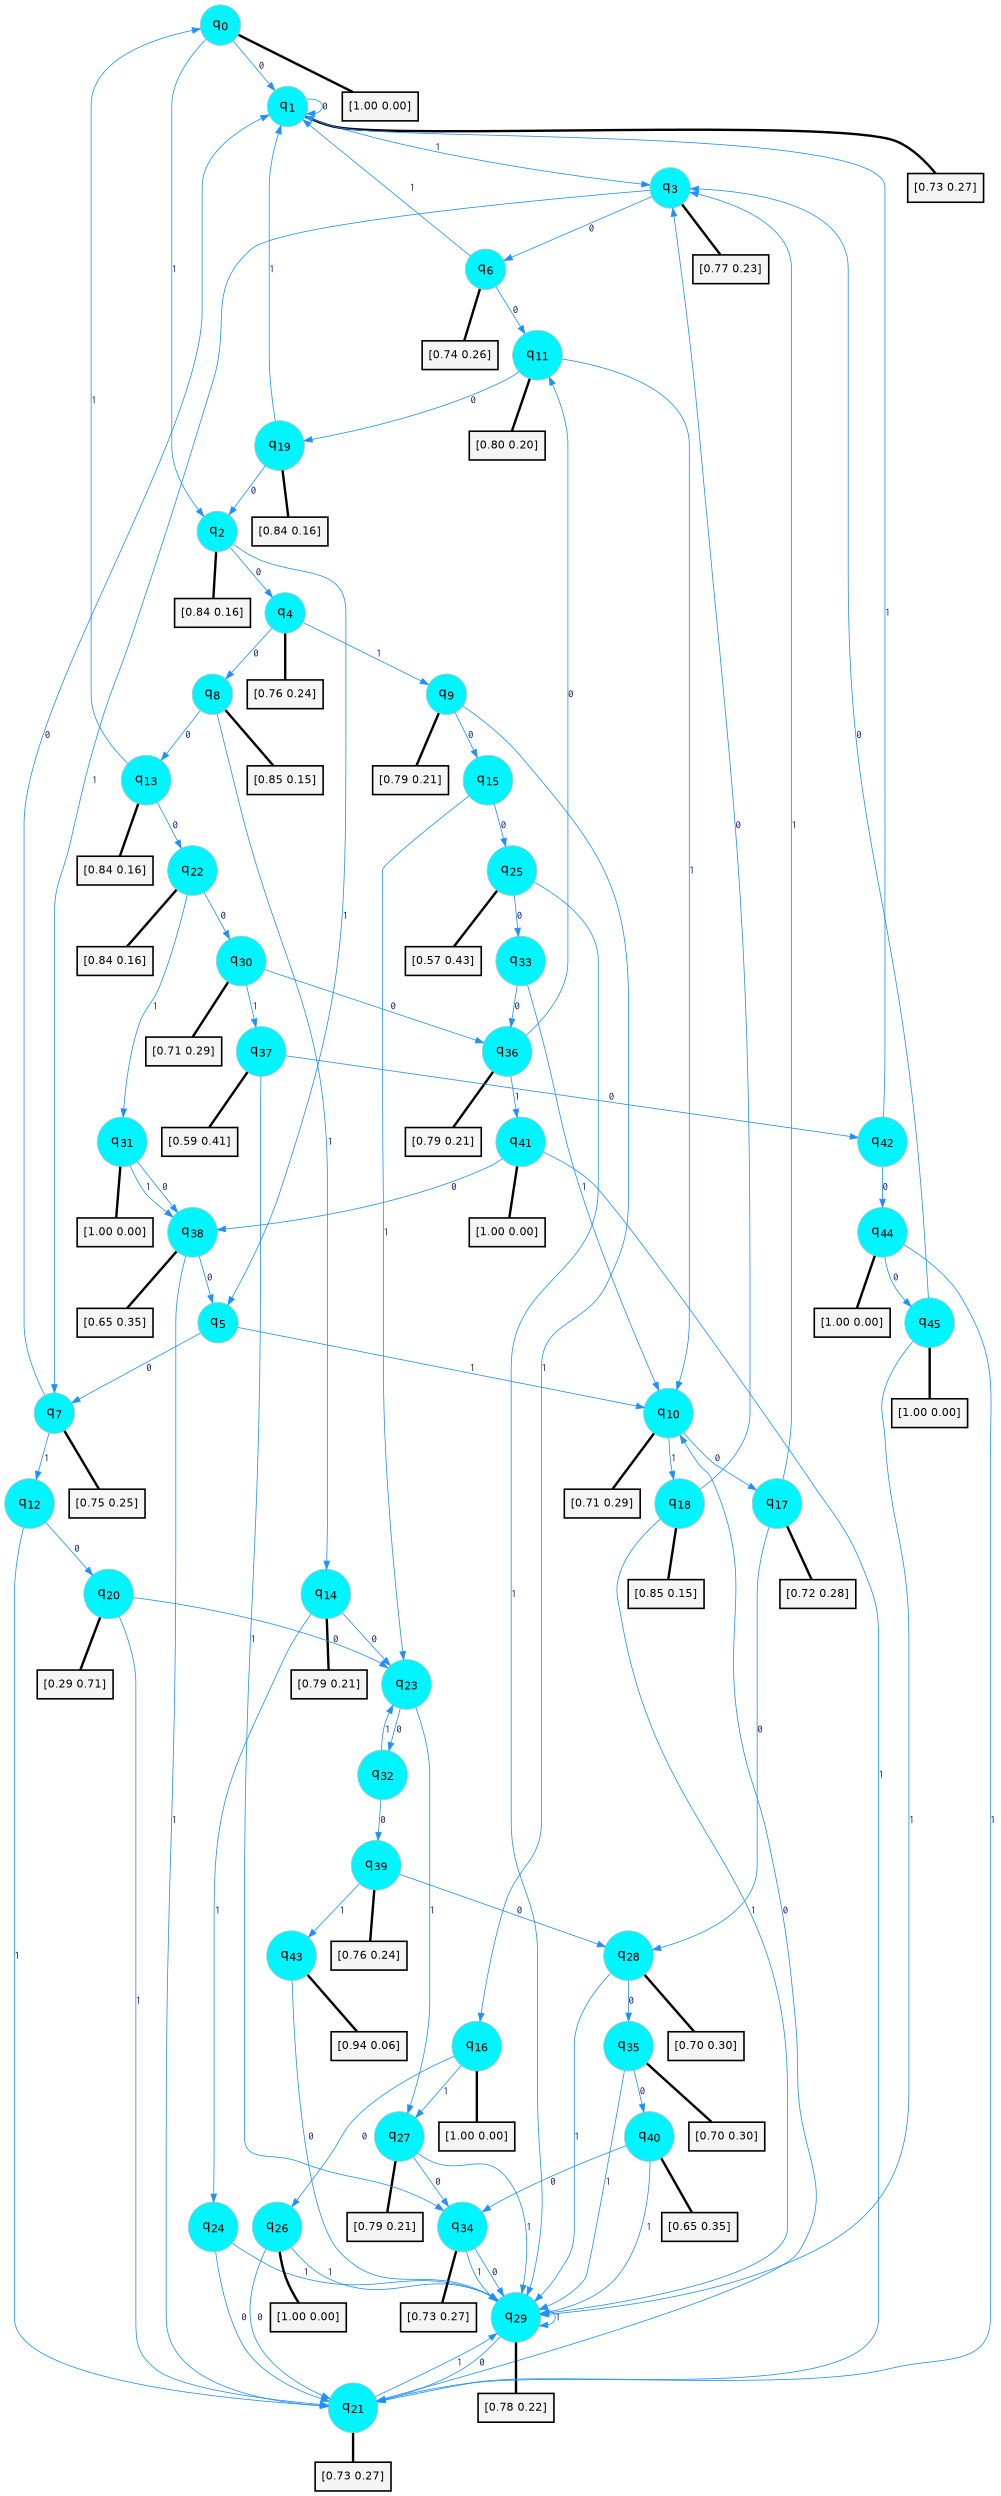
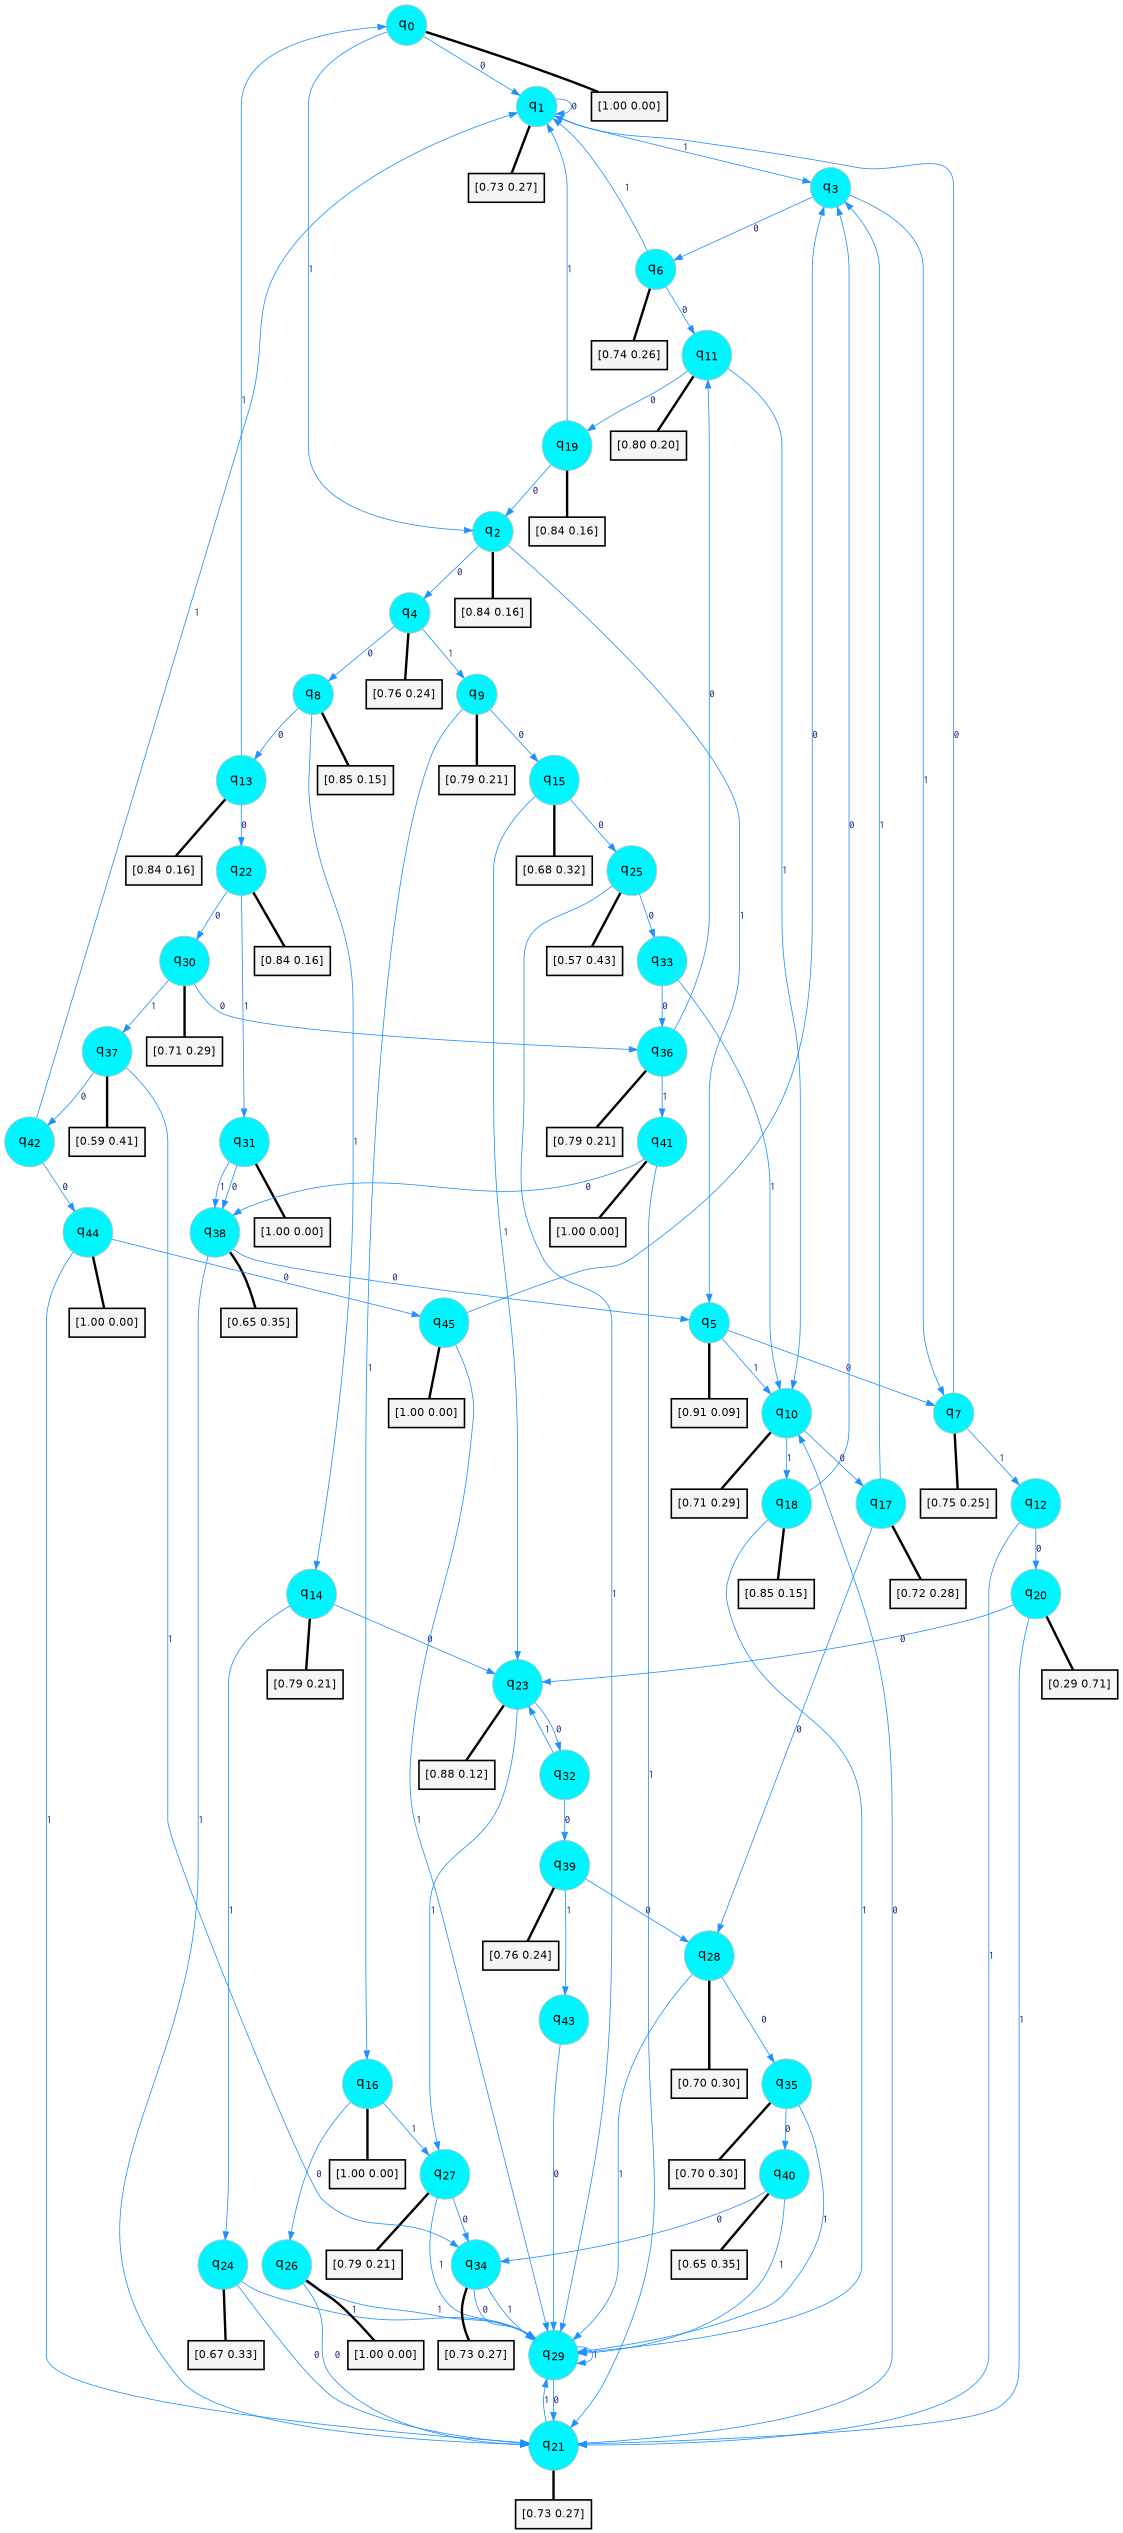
(731, 269) -> none
none -> (554, 871)
none -> (709, 1413)
none -> (457, 1775)
(369, 2046) -> none
none -> (226, 2355)
(516, 2408) -> none
